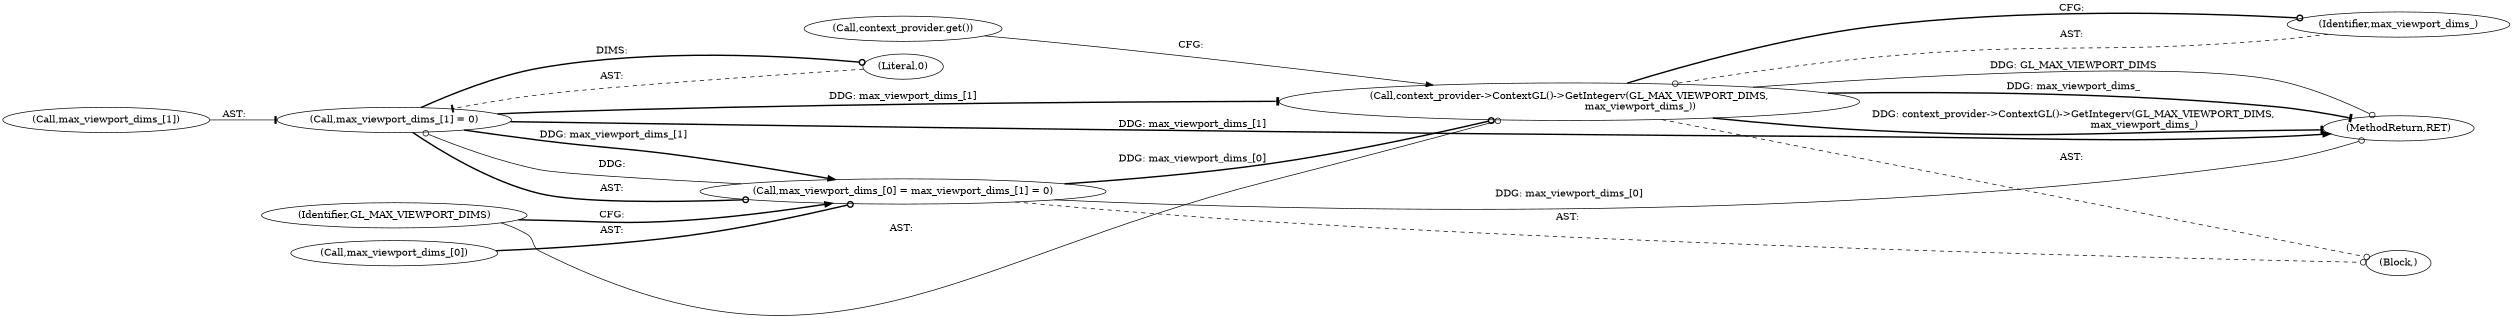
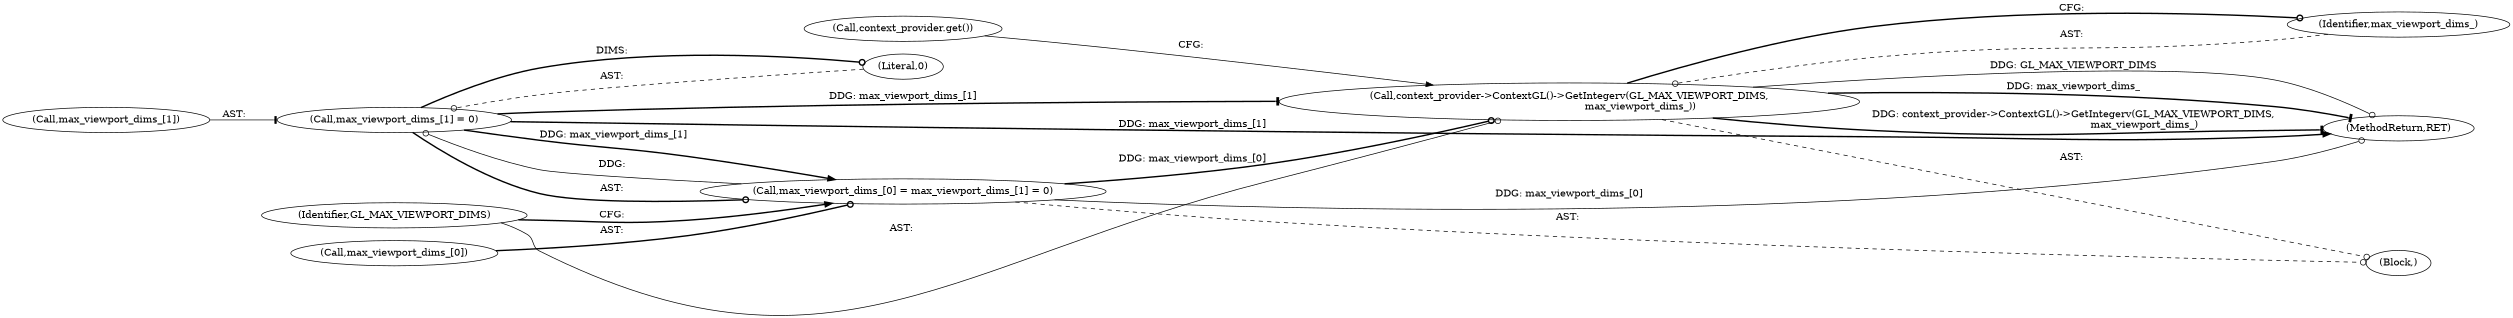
(659, 84) -> (660, 84)
